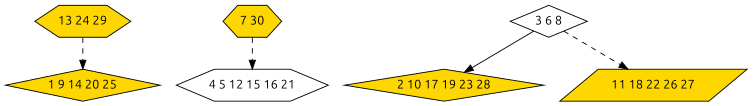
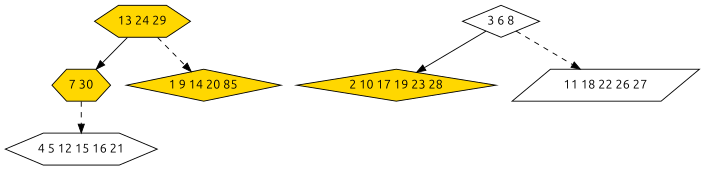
none -> (115, 50)
(83, 85) -> (204, 85)
(653, 85) -> (606, 85)
